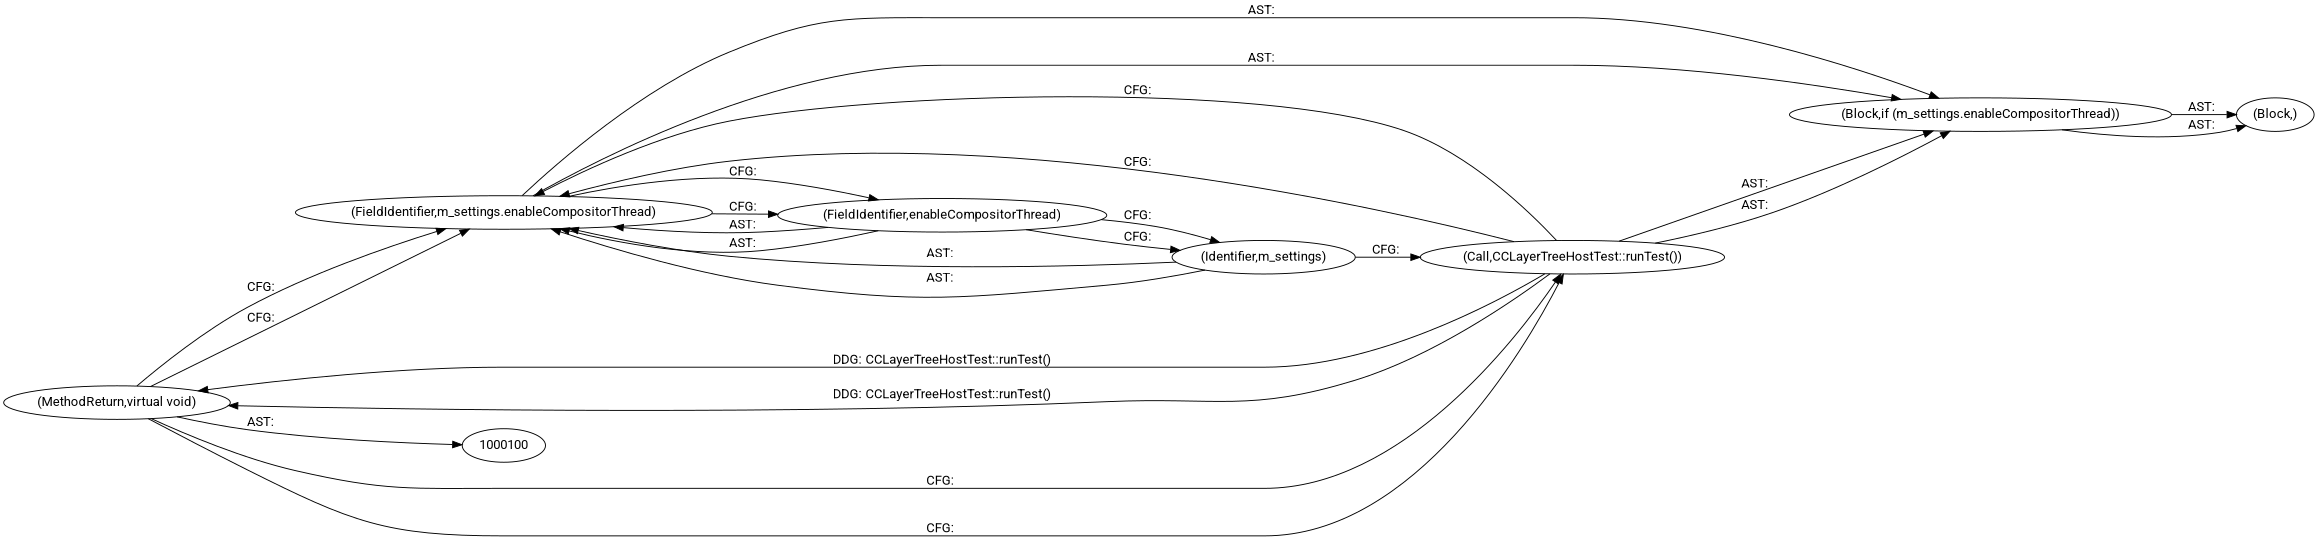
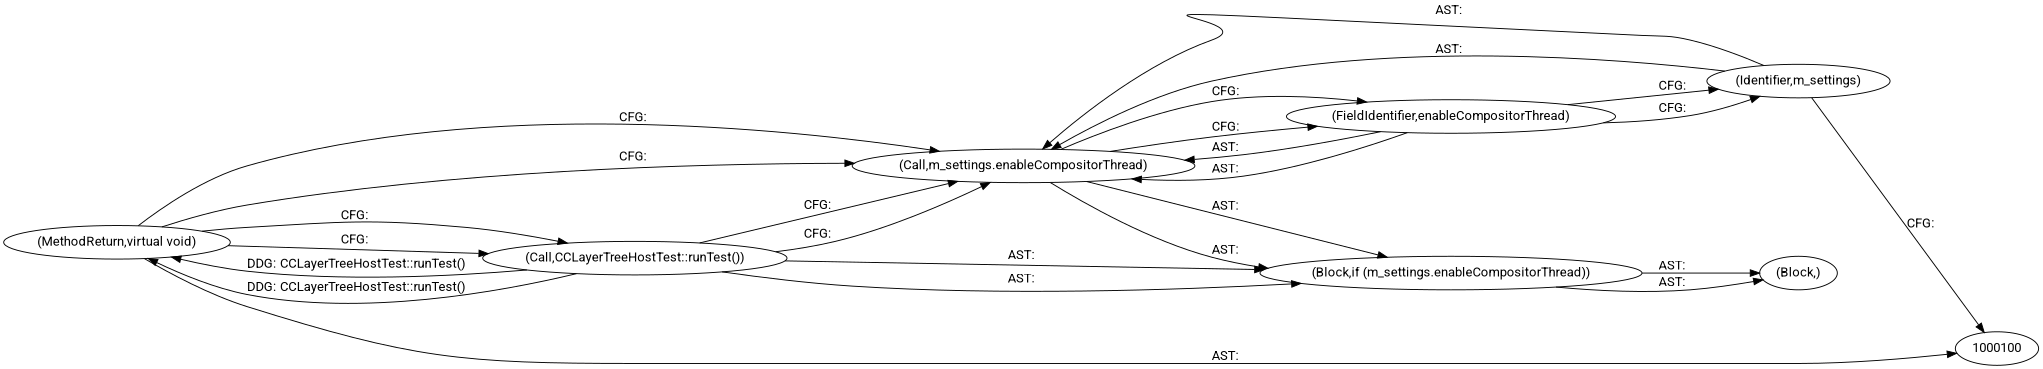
(504, 212) -> (1024, 166)
(1383, 257) -> (1895, 211)
